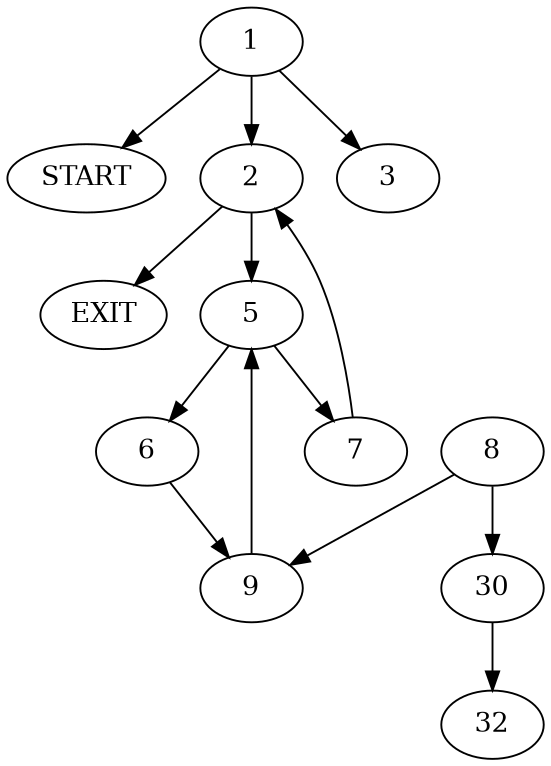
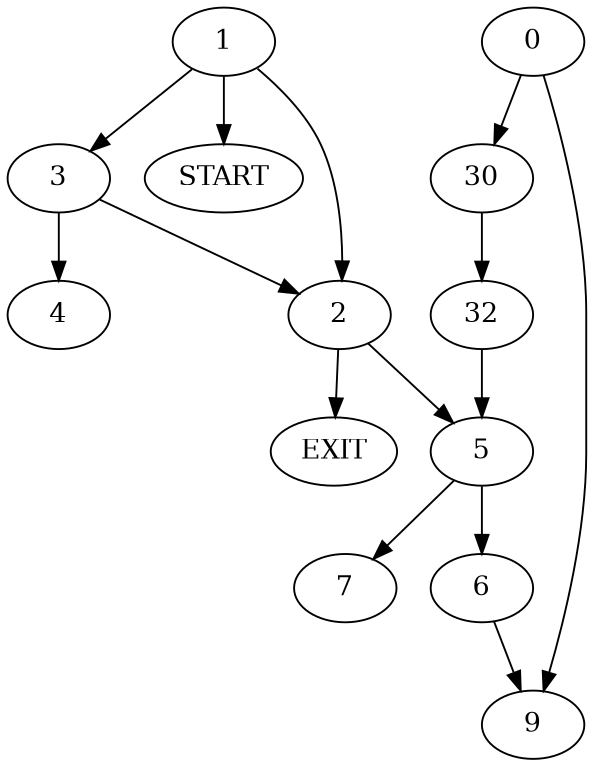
none -> (59, 315)
(333, 317) -> (191, 243)
(493, 452) -> (533, 42)
(252, 461) -> (482, 374)
